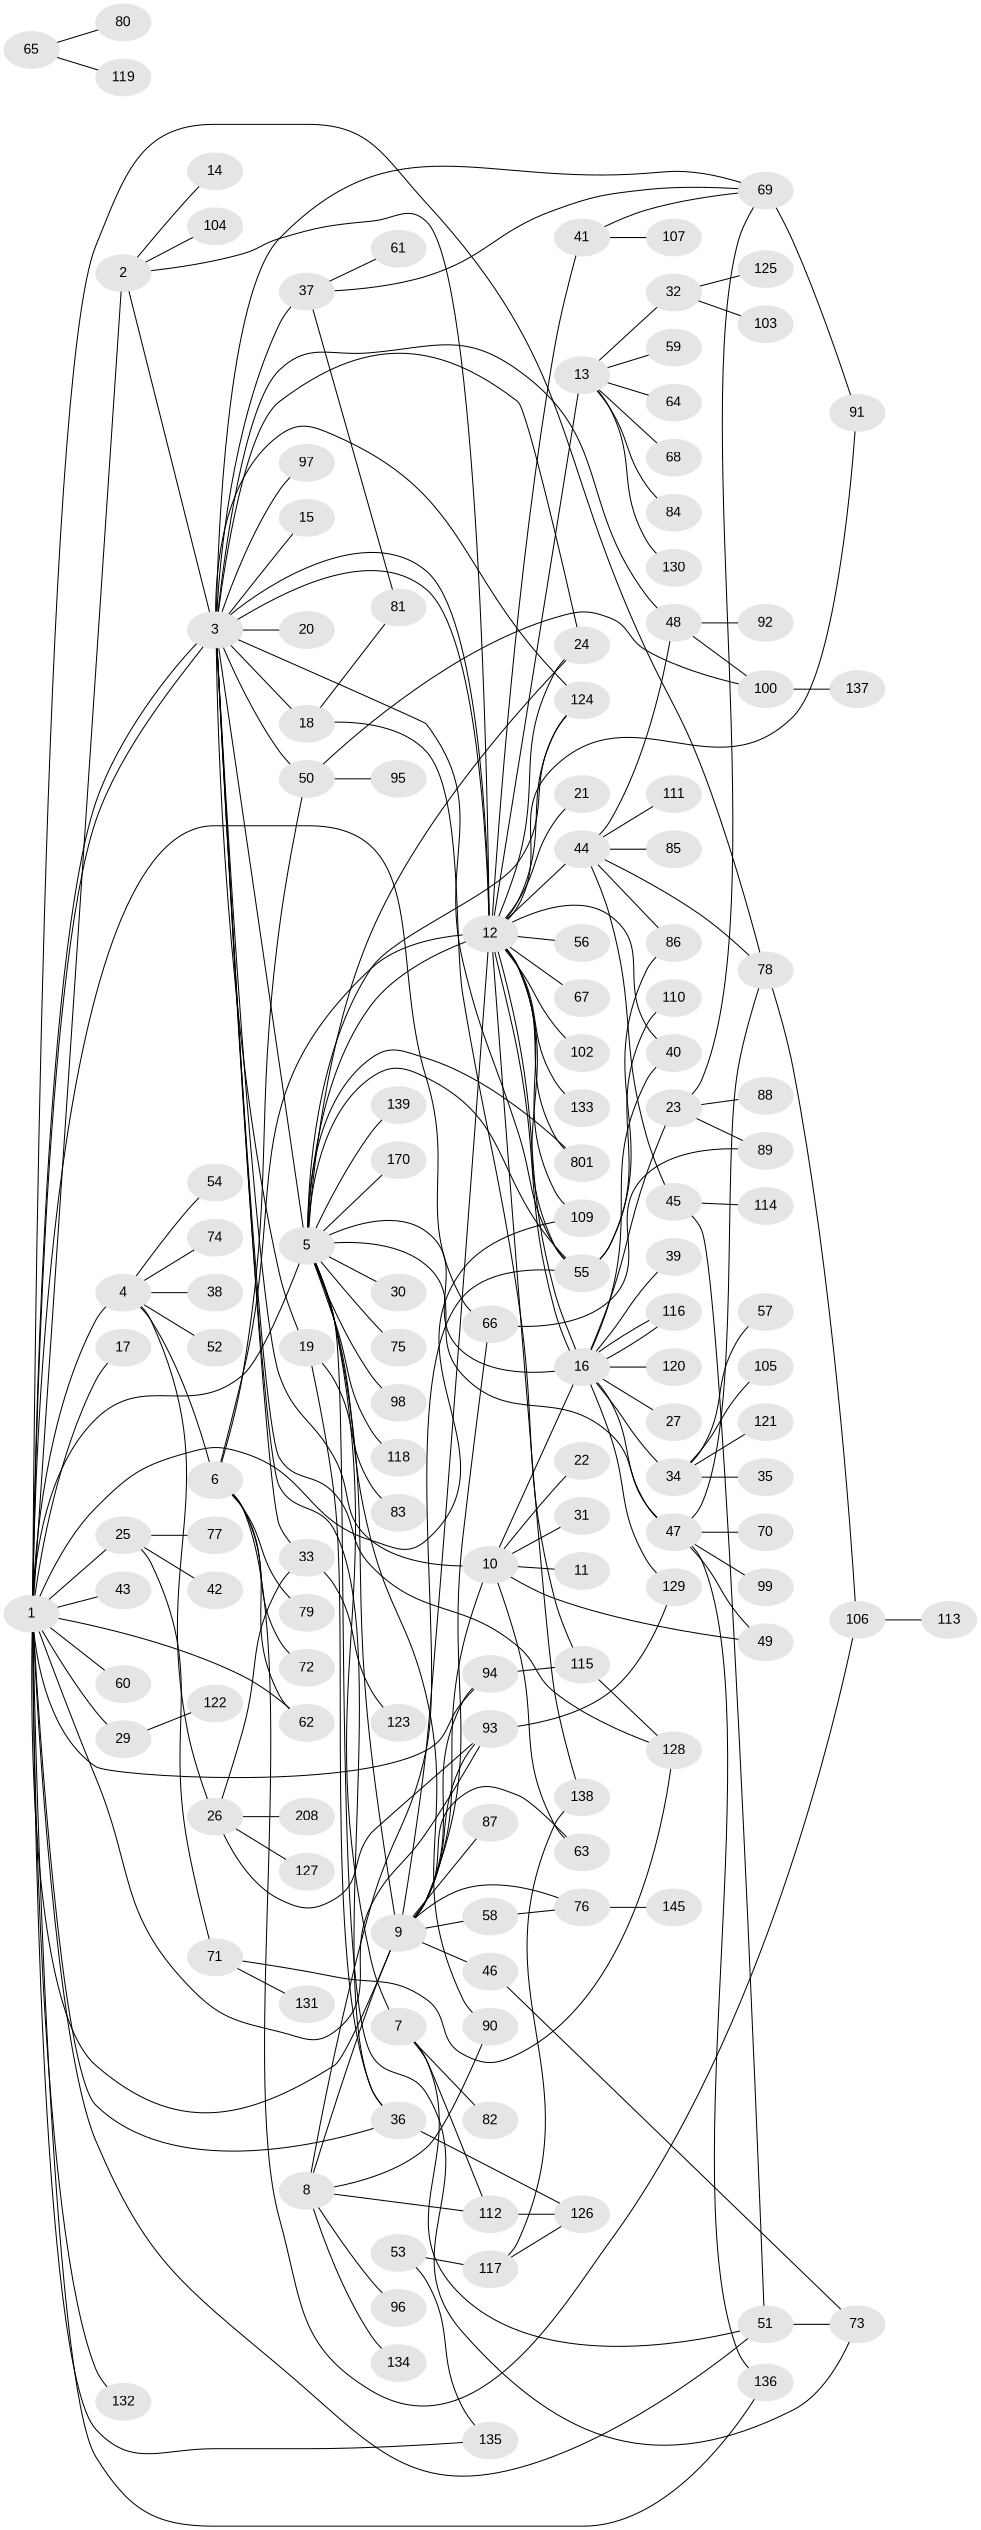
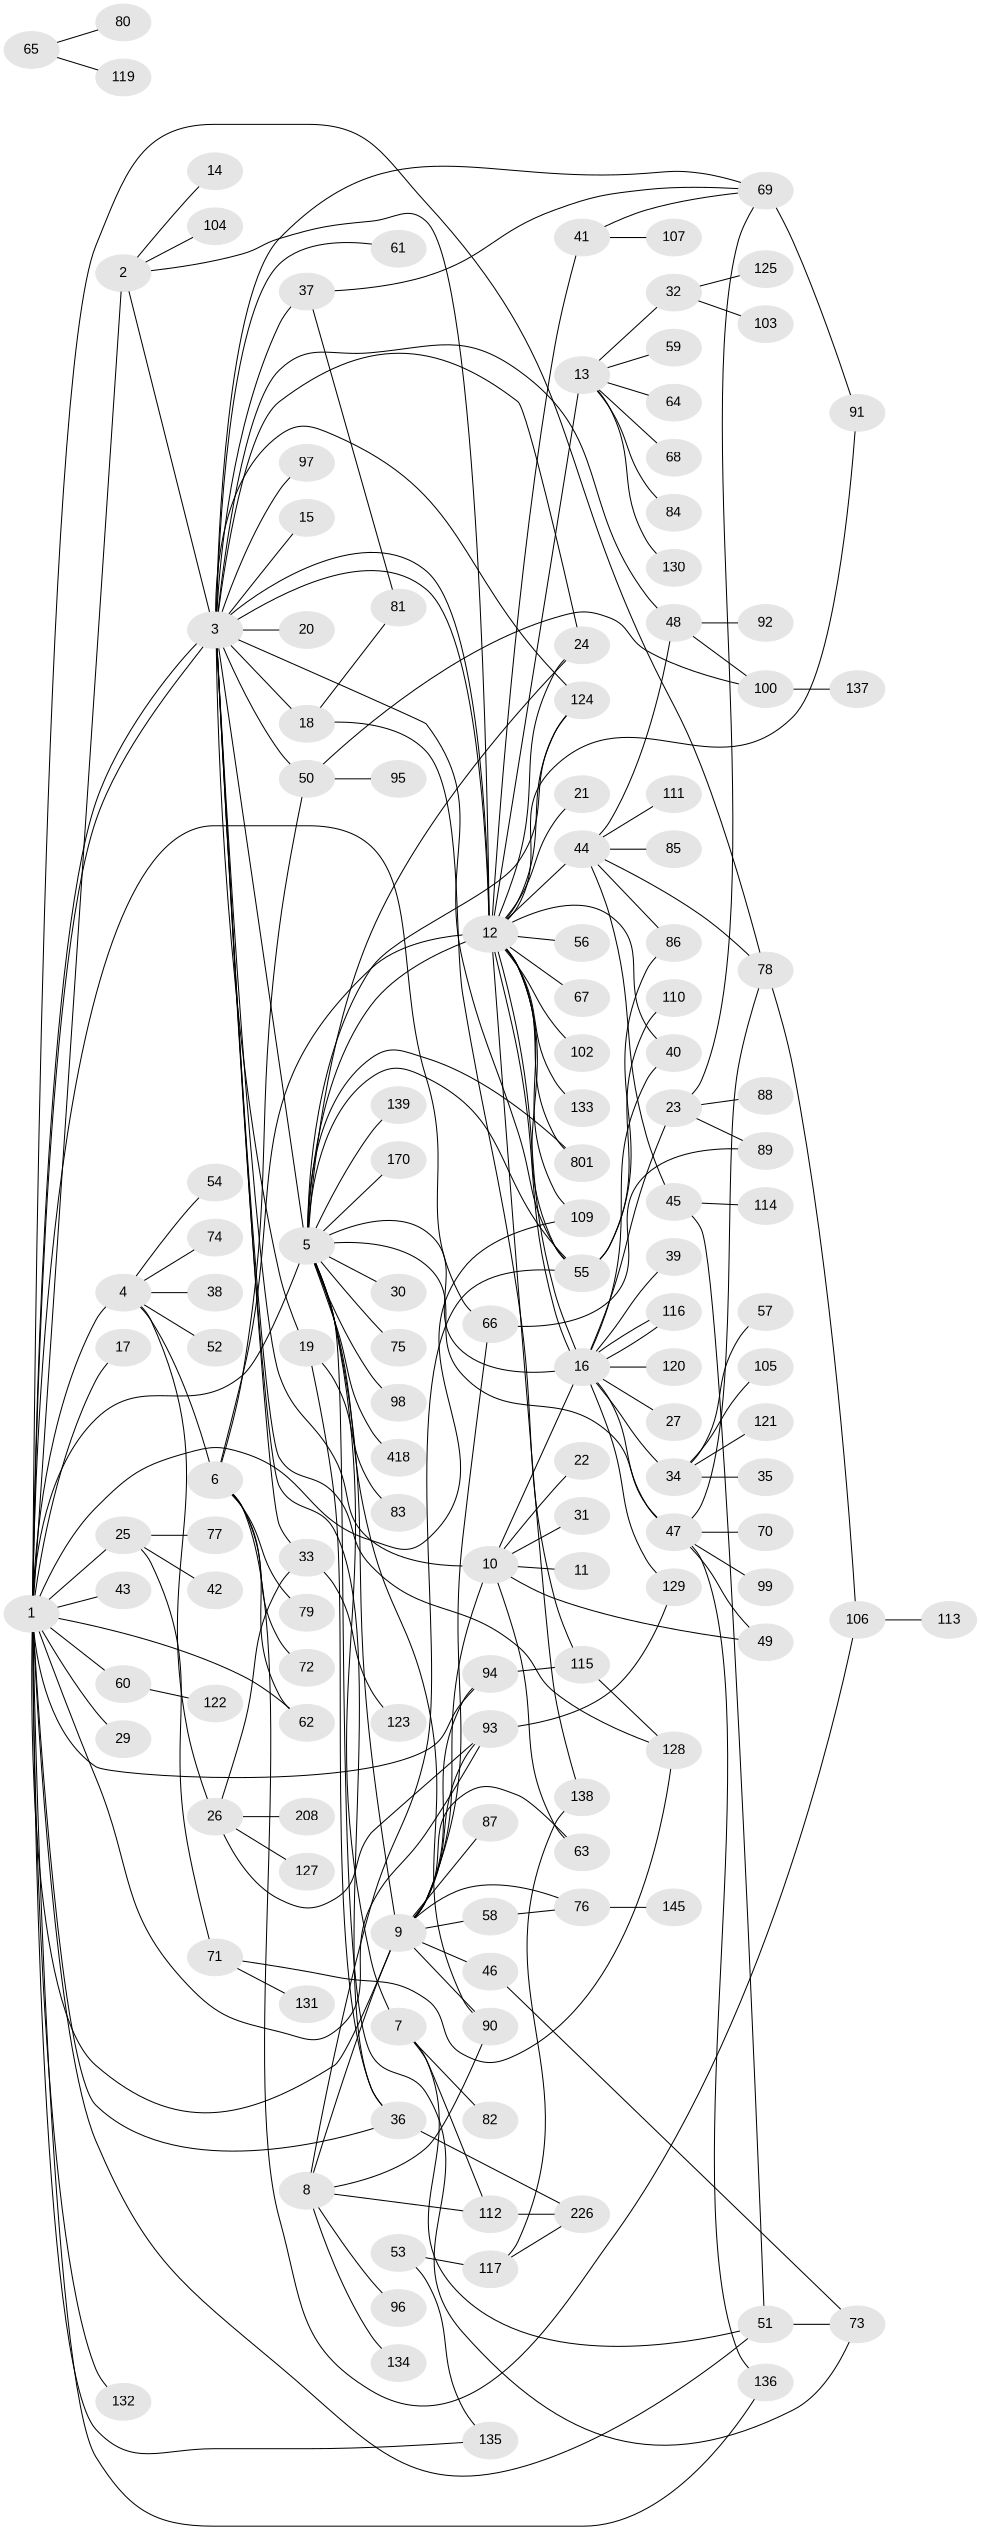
(353, 270) -> (252, 319)
(399, 1458) -> (399, 1458)
(450, 1458) -> (444, 1980)
(169, 1721) -> (169, 1694)
(582, 2214) -> (582, 2214)
